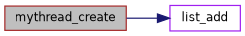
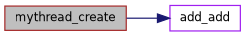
(205, 18) -> (205, 18)
